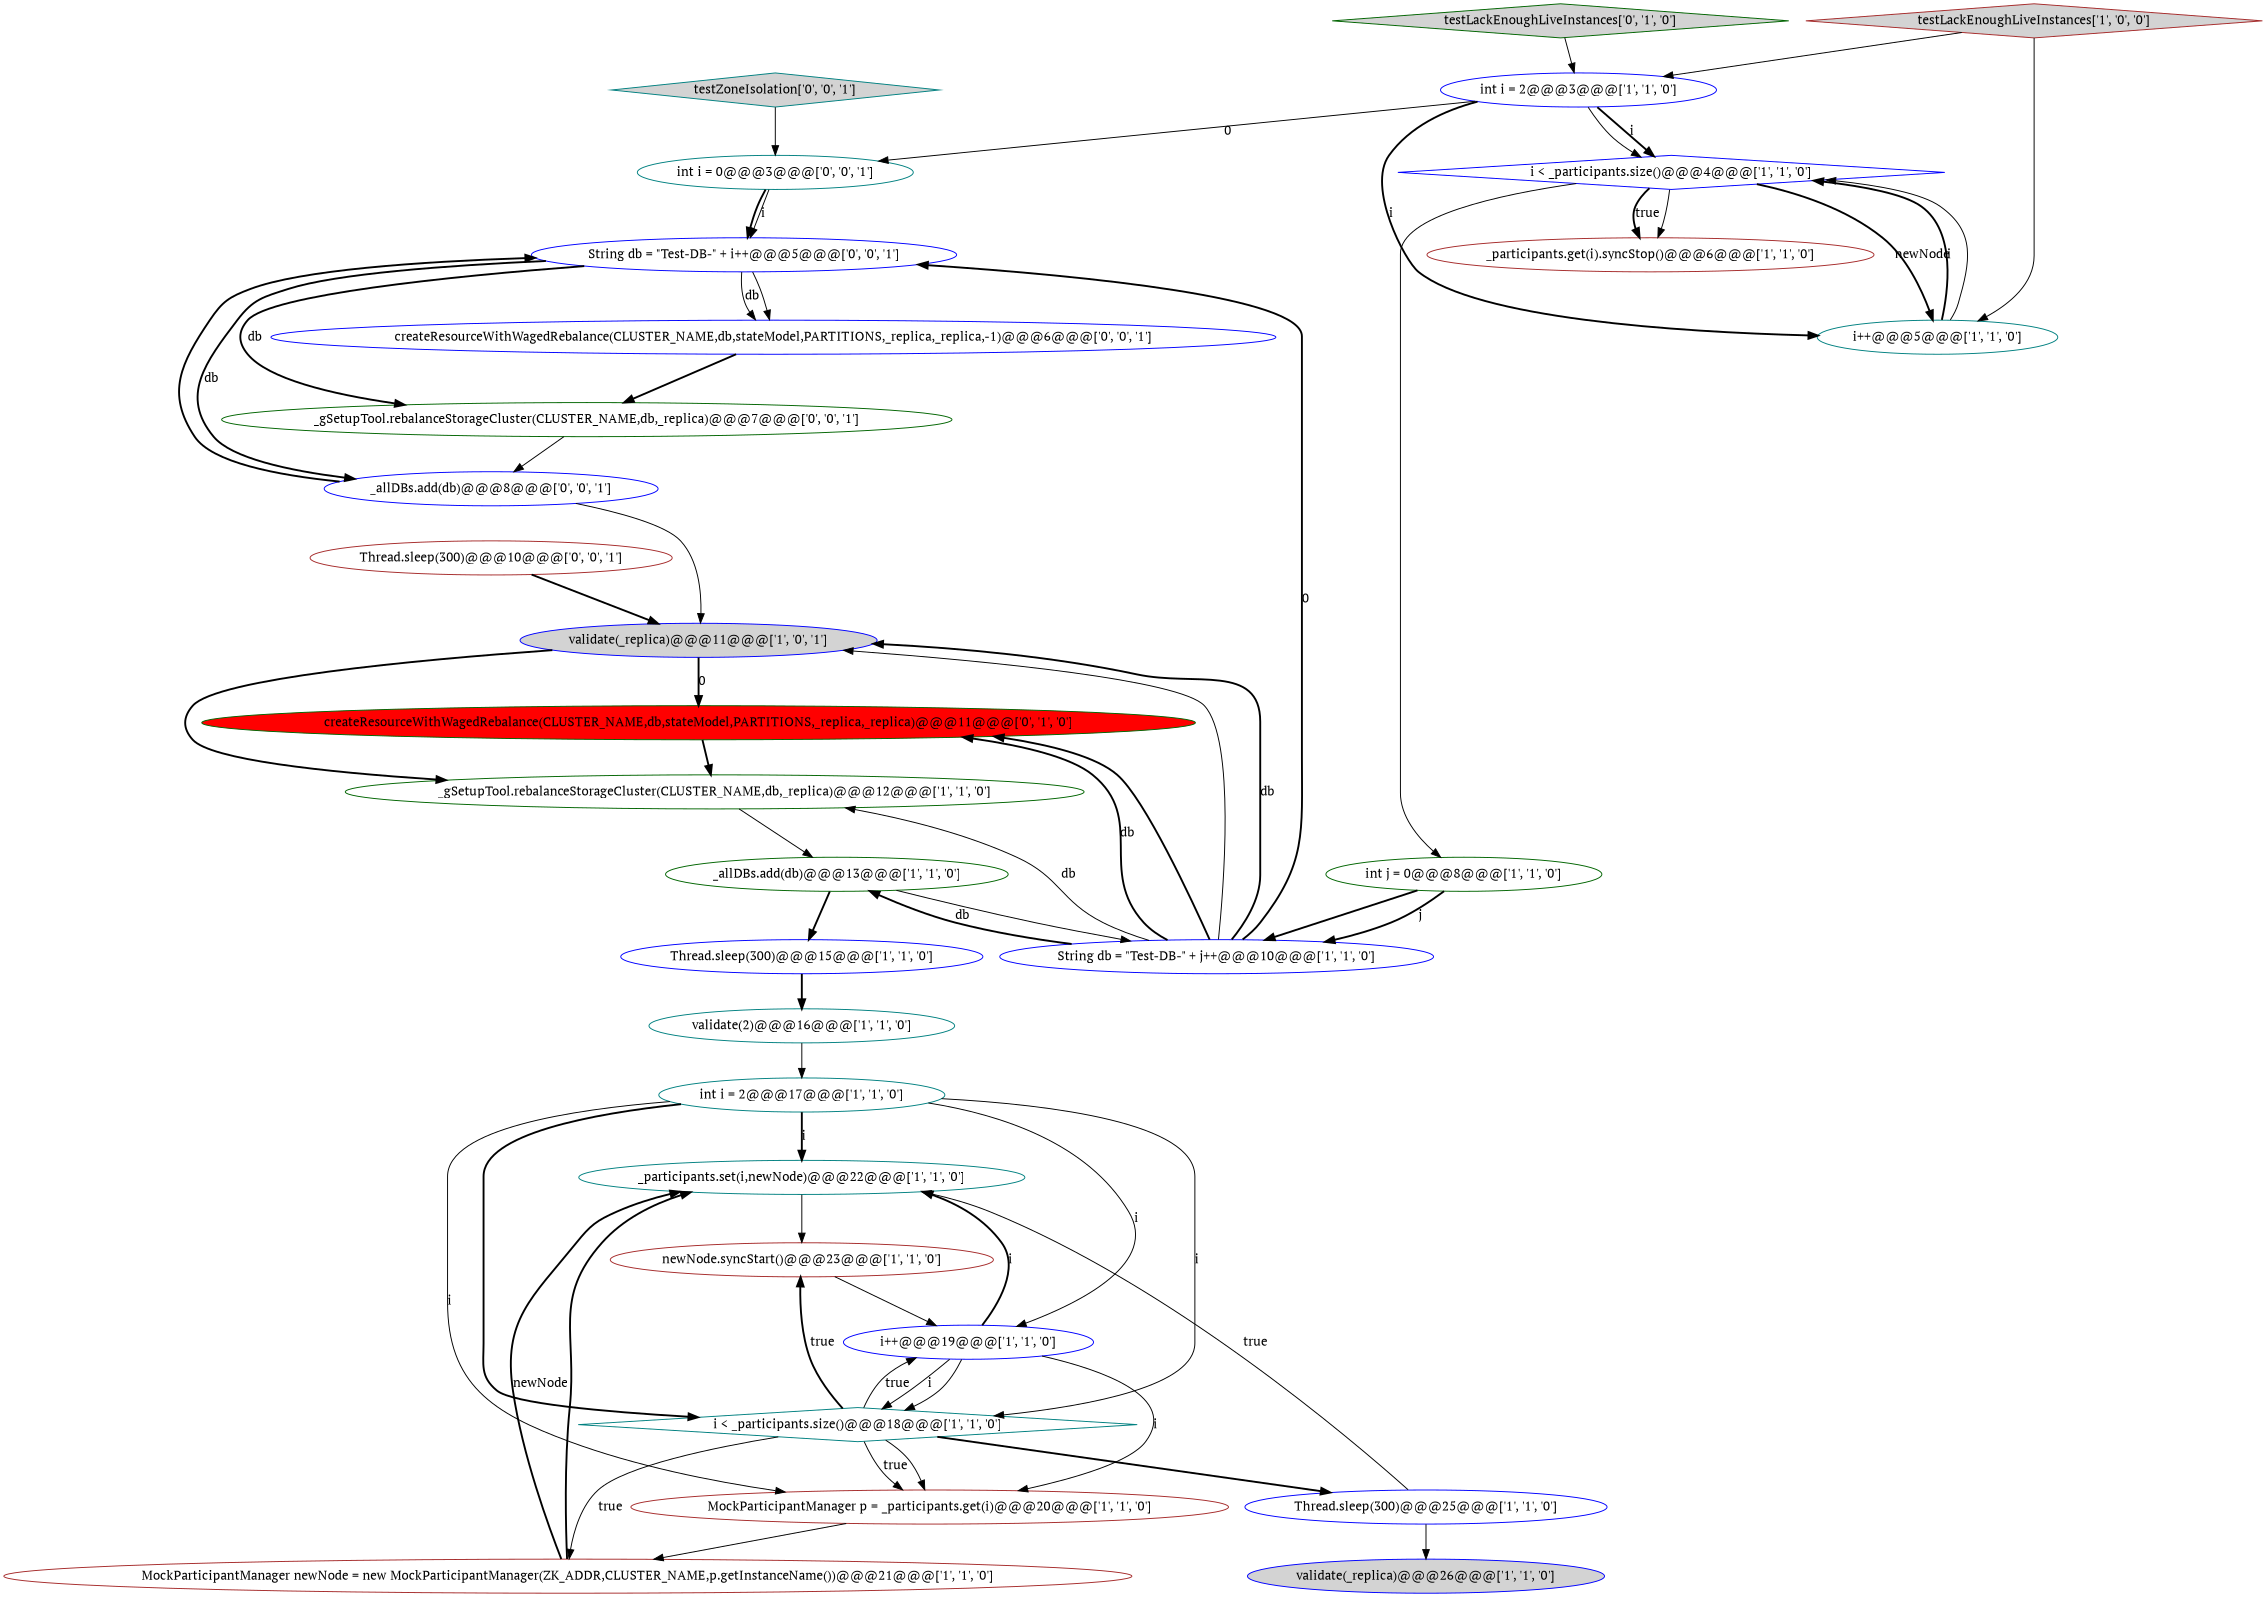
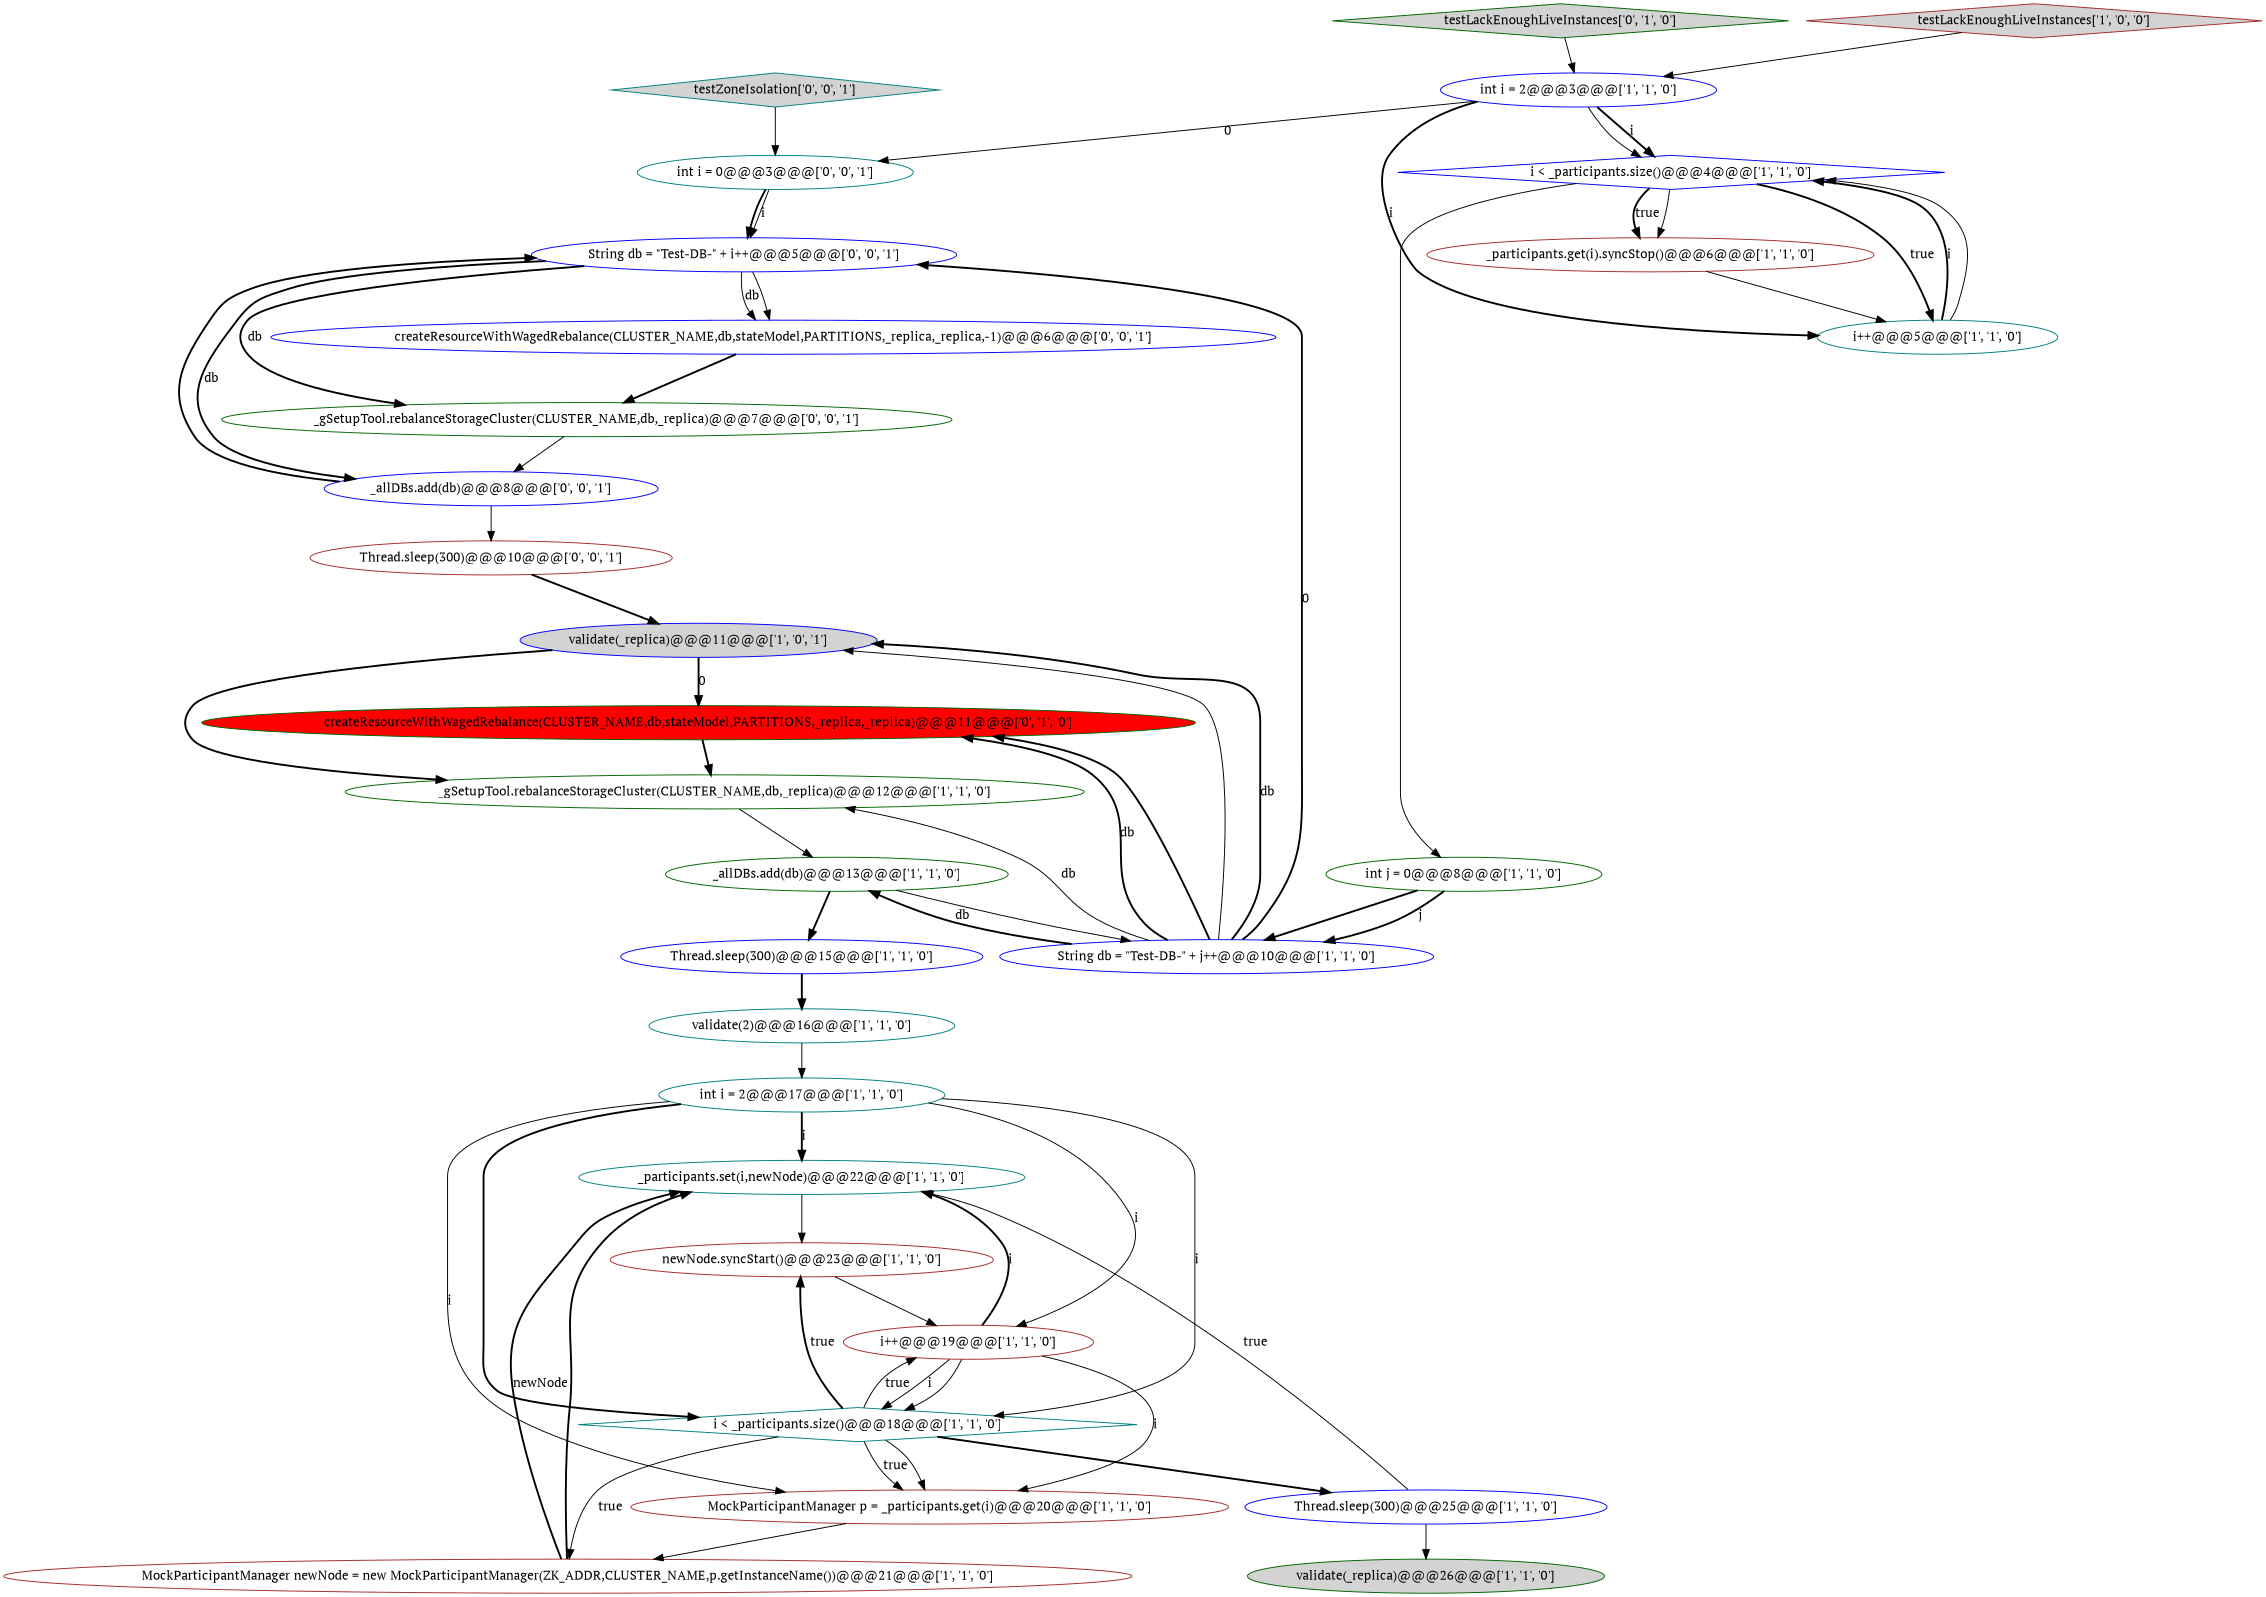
(2034, 187) -> (1791, 295)
(1922, 255) -> (1922, 255)
(666, 531) -> (491, 519)
(968, 1342) -> (968, 1342)
(1426, 1576) -> (1426, 1576)
